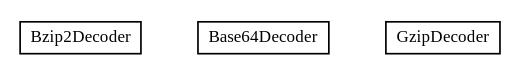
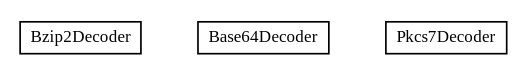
(443, 37) -> none
none -> (446, 37)
